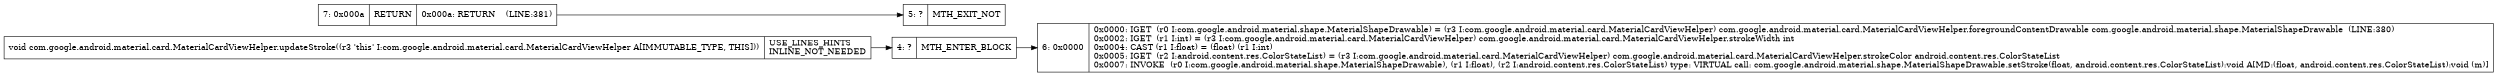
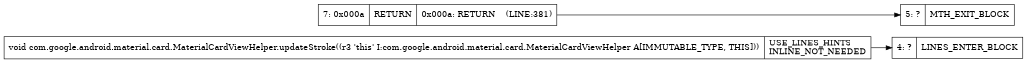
(966, 15) -> (970, 15)
(966, 47) -> (970, 47)
(1765, 48) -> none
